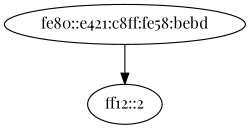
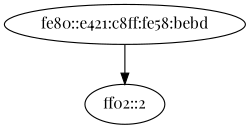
(125, 104) -> (125, 104)
